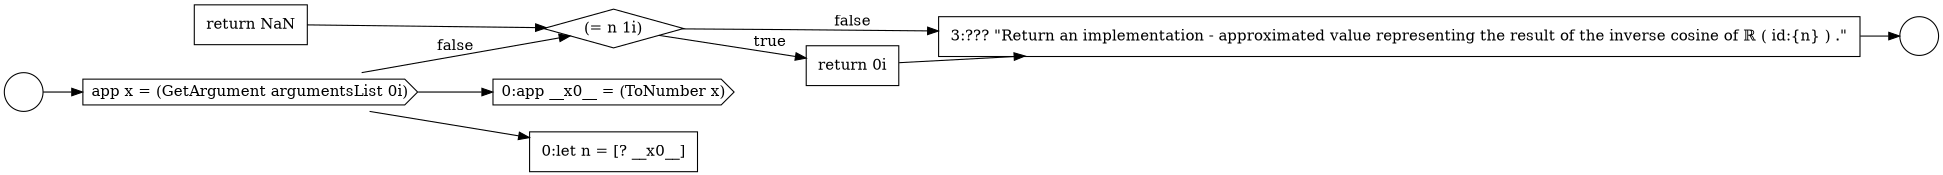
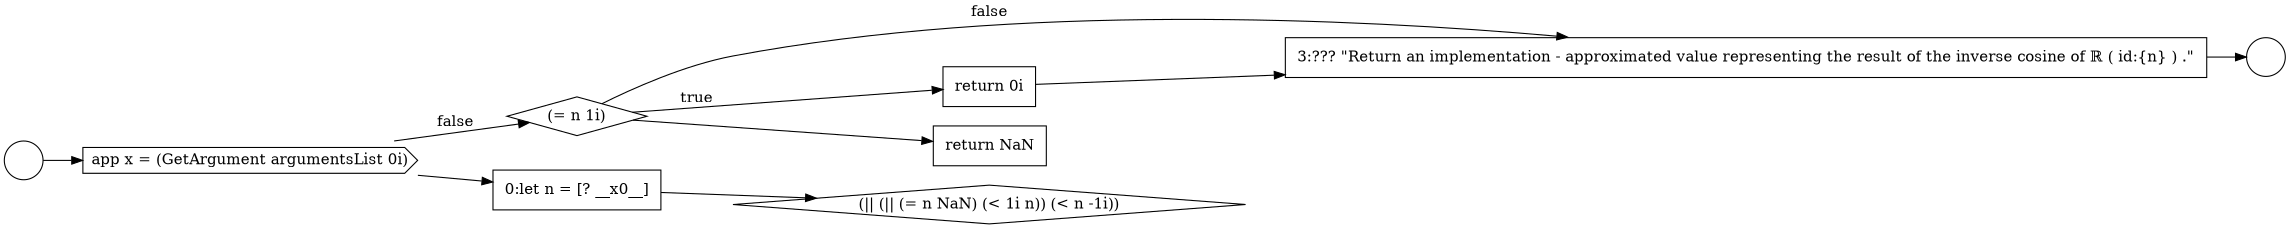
(421, 26) -> (777, 130)
(614, 92) -> none
none -> (989, 205)
